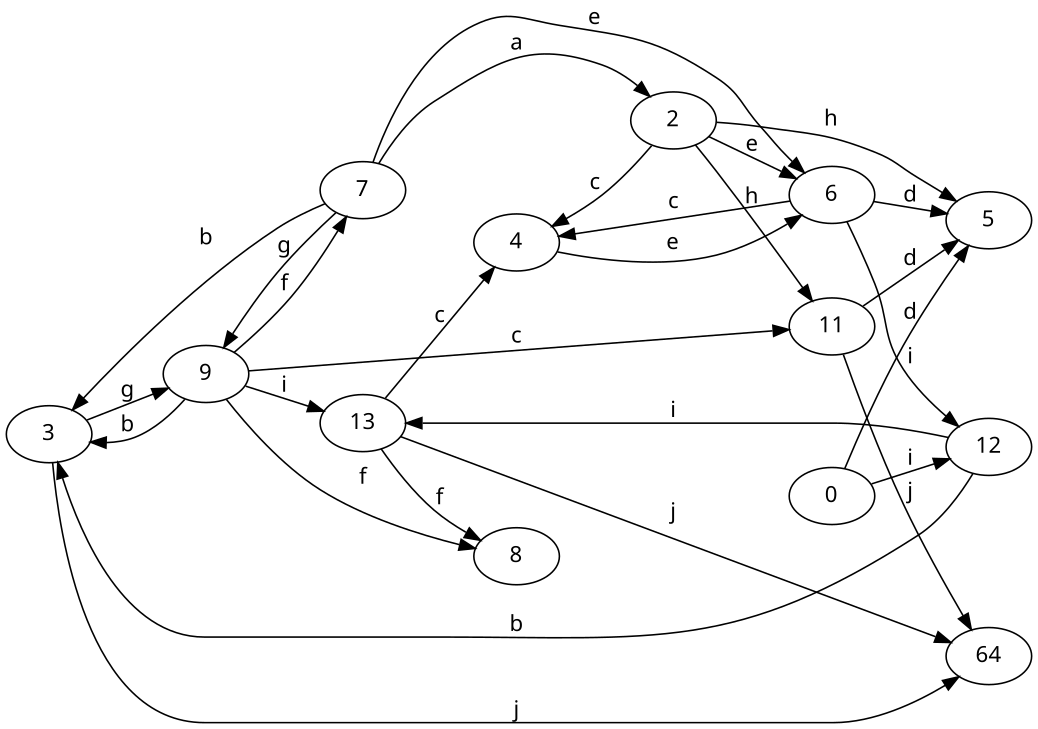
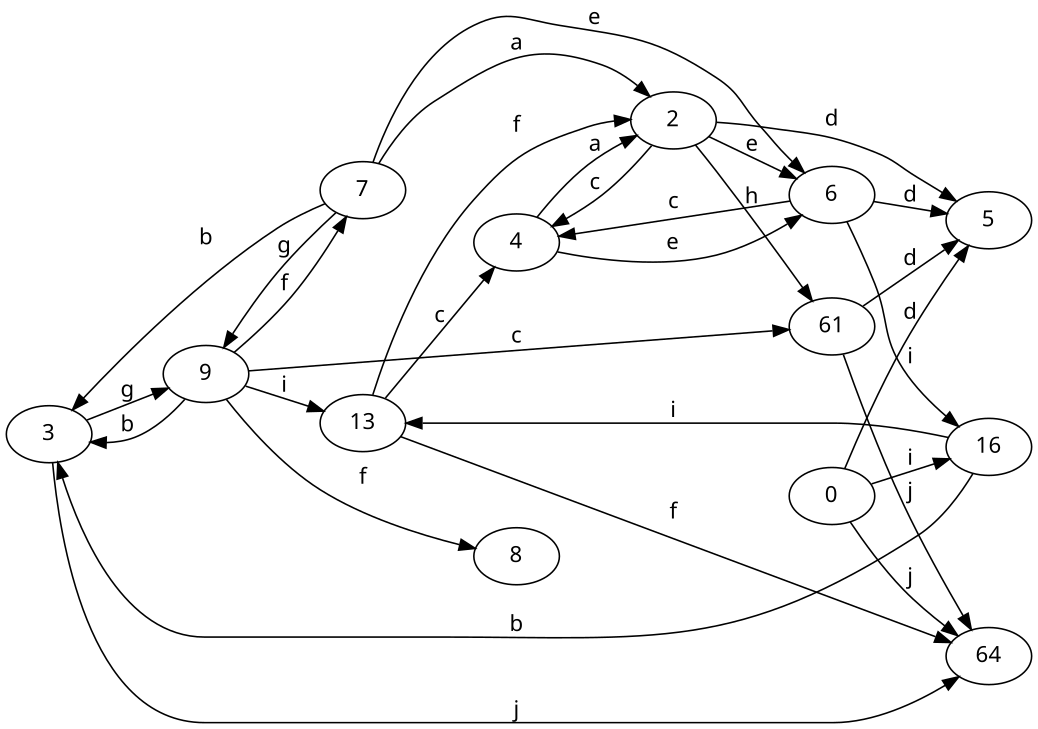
(832, 120) -> (832, 120)
none -> (576, 175)
(832, 326) -> (832, 326)
(989, 447) -> (989, 447)
(419, 496) -> (456, 222)
(674, 513) -> (674, 513)
none -> (893, 578)
